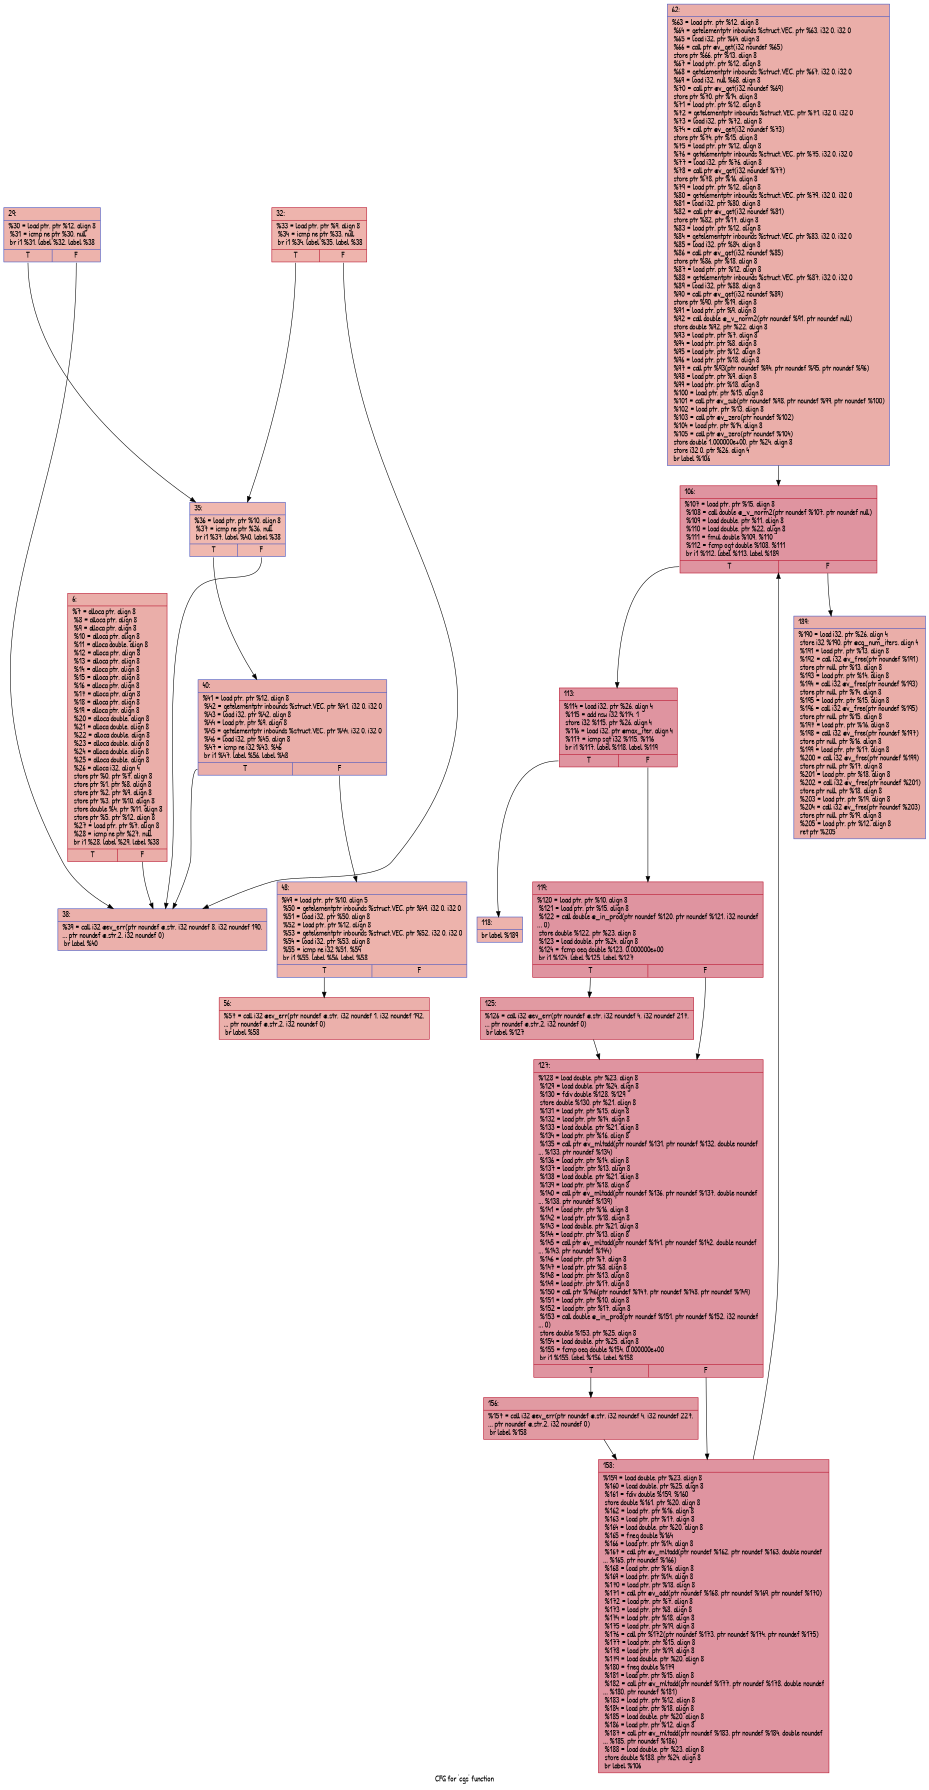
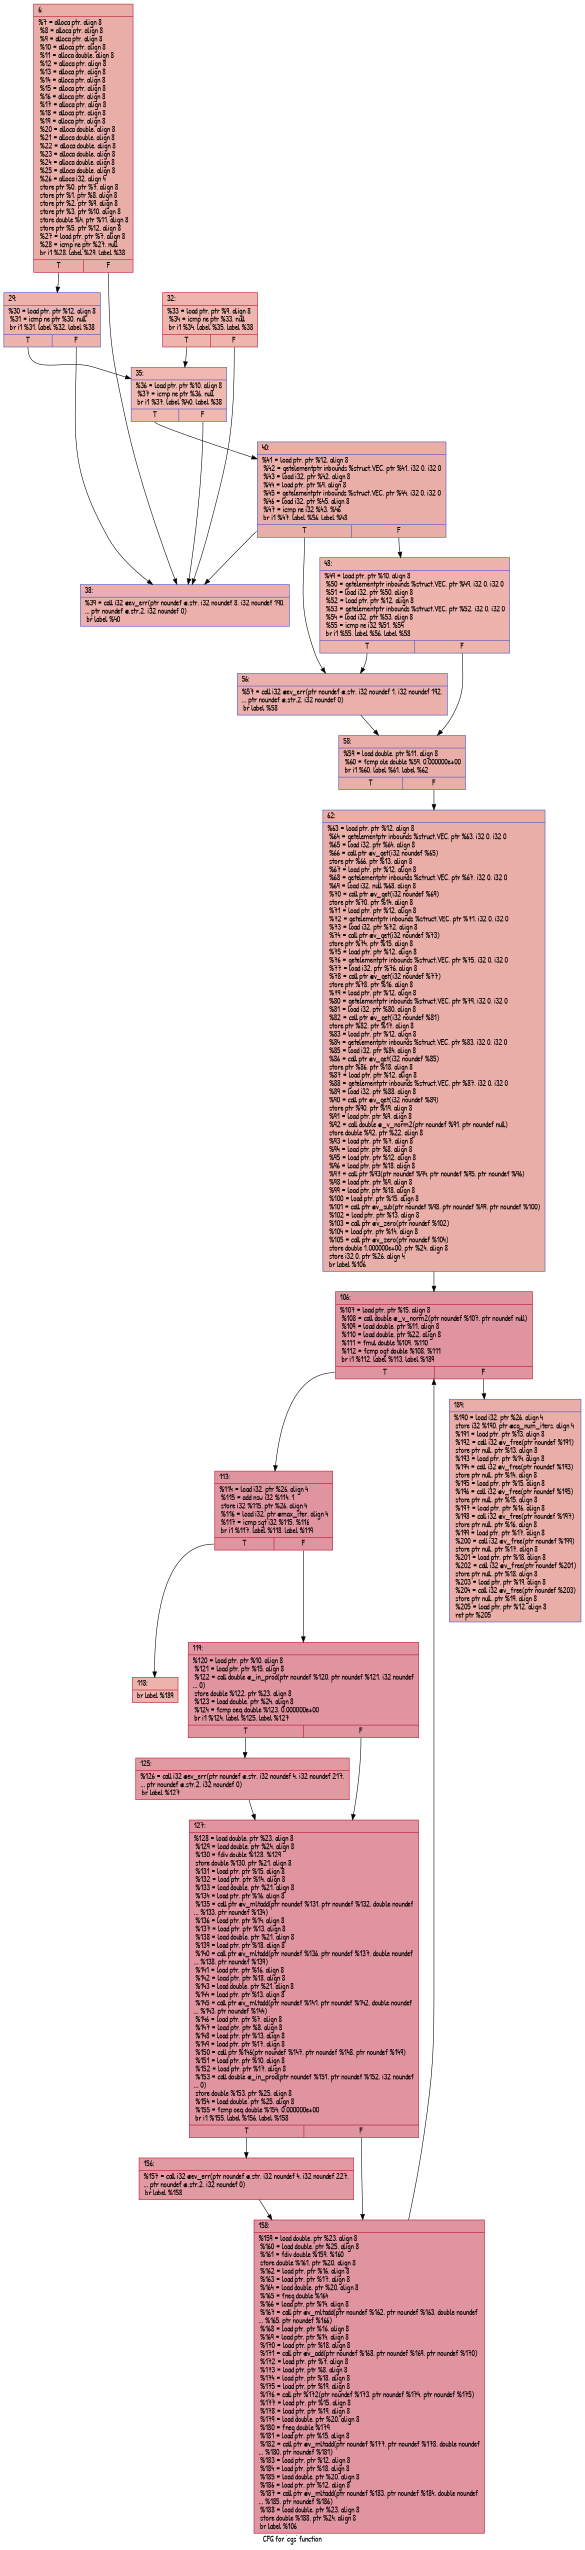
none -> (58, 280)
none -> (304, 605)
none -> (402, 763)
(325, 901) -> (367, 576)
(500, 930) -> (155, 1690)
(324, 1018) -> (342, 694)
